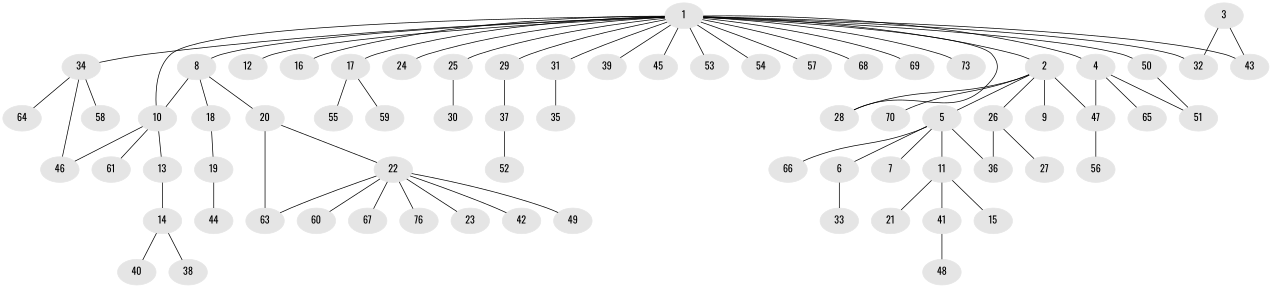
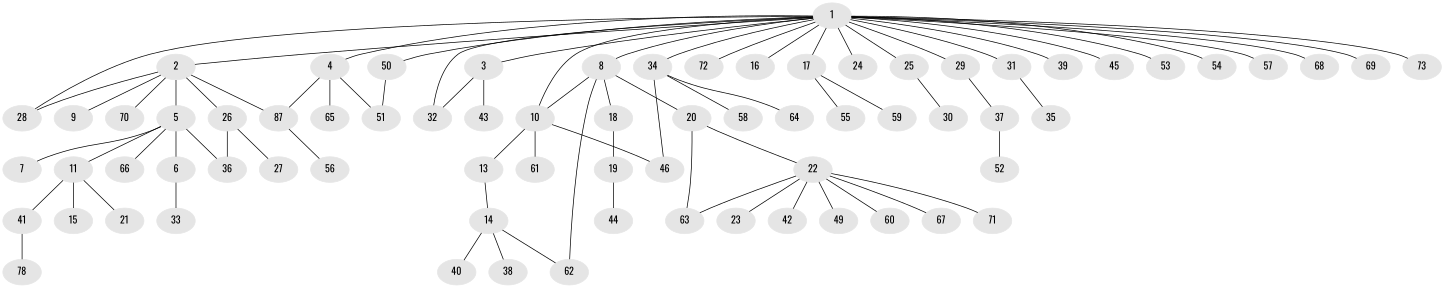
(1064, 33) -> (657, 36)
(248, 67) -> (704, 67)
(1096, 118) -> (279, 118)
(419, 221) -> (993, 221)
none -> (569, 272)
(942, 272) -> (22, 272)
